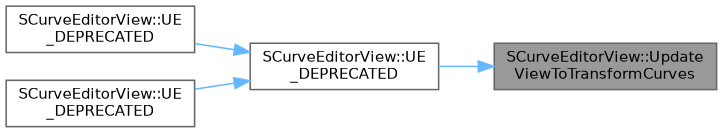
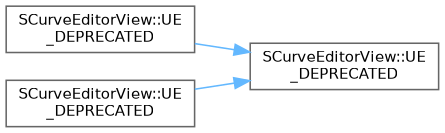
(605, 66) -> none
